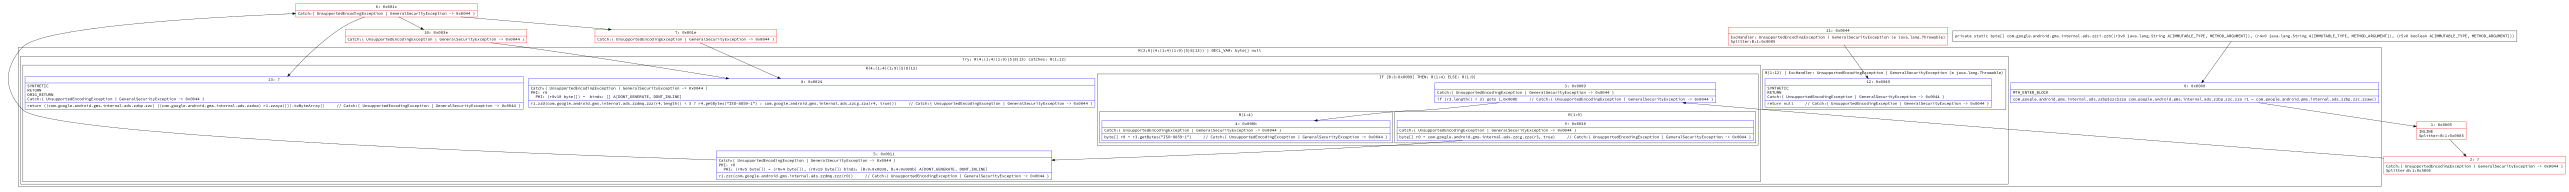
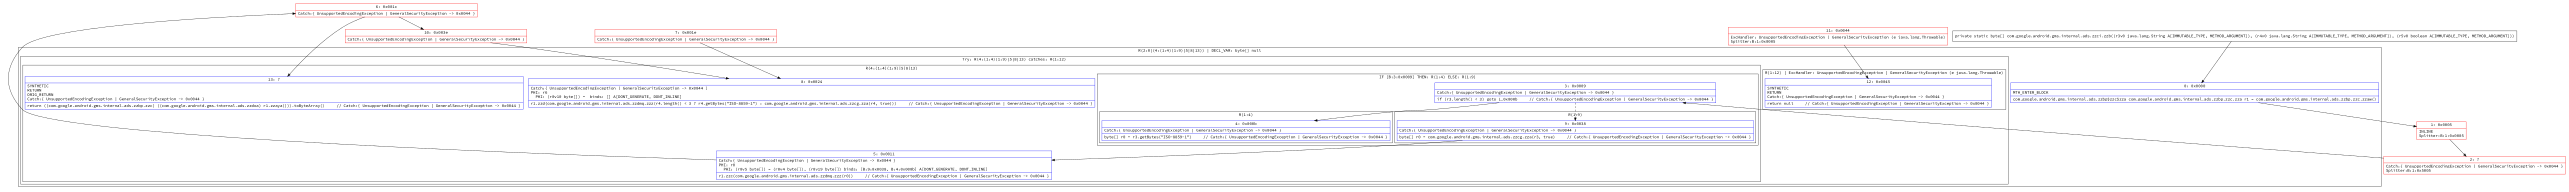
(535, 23) -> none
none -> (1575, 110)
